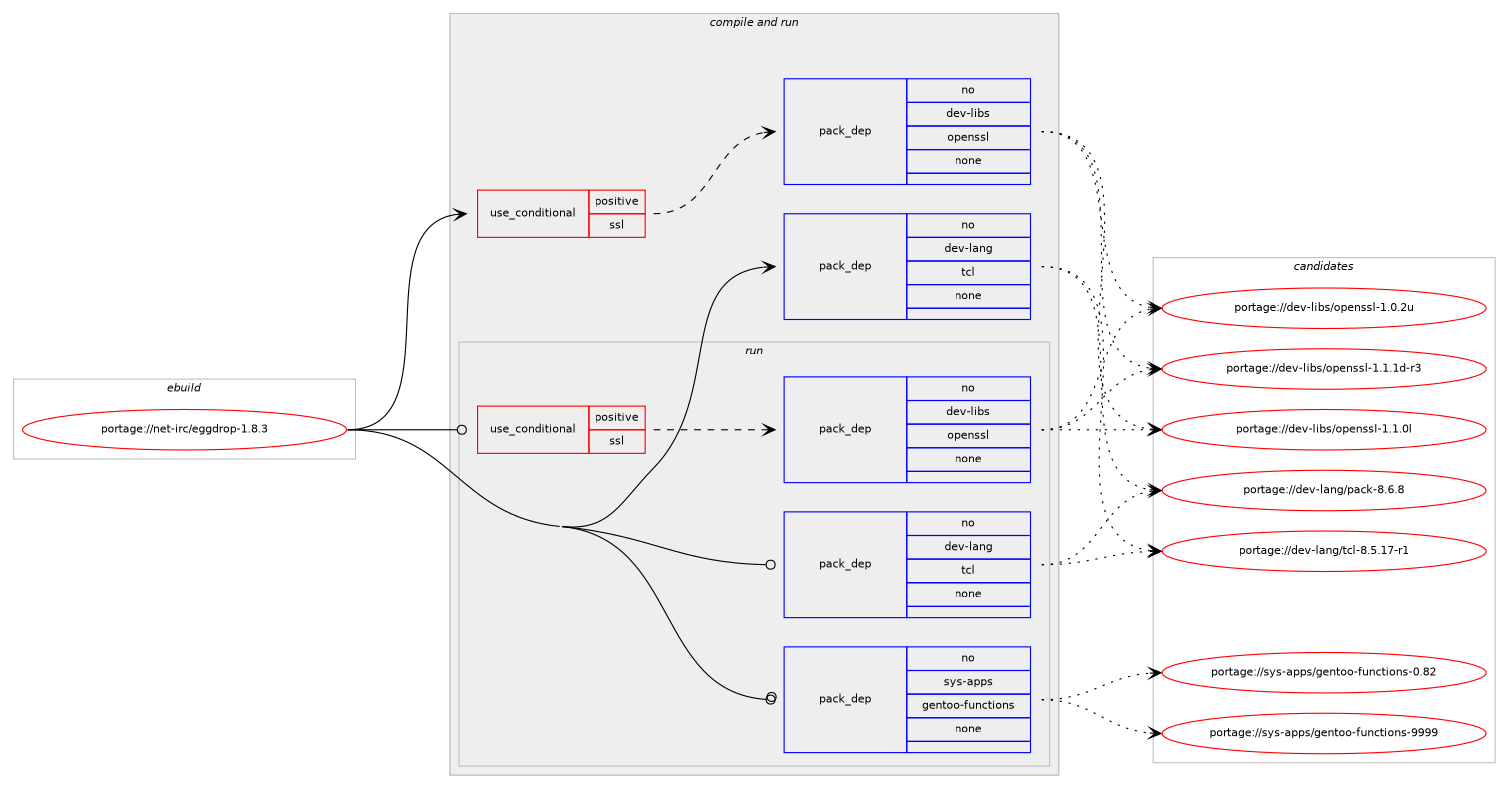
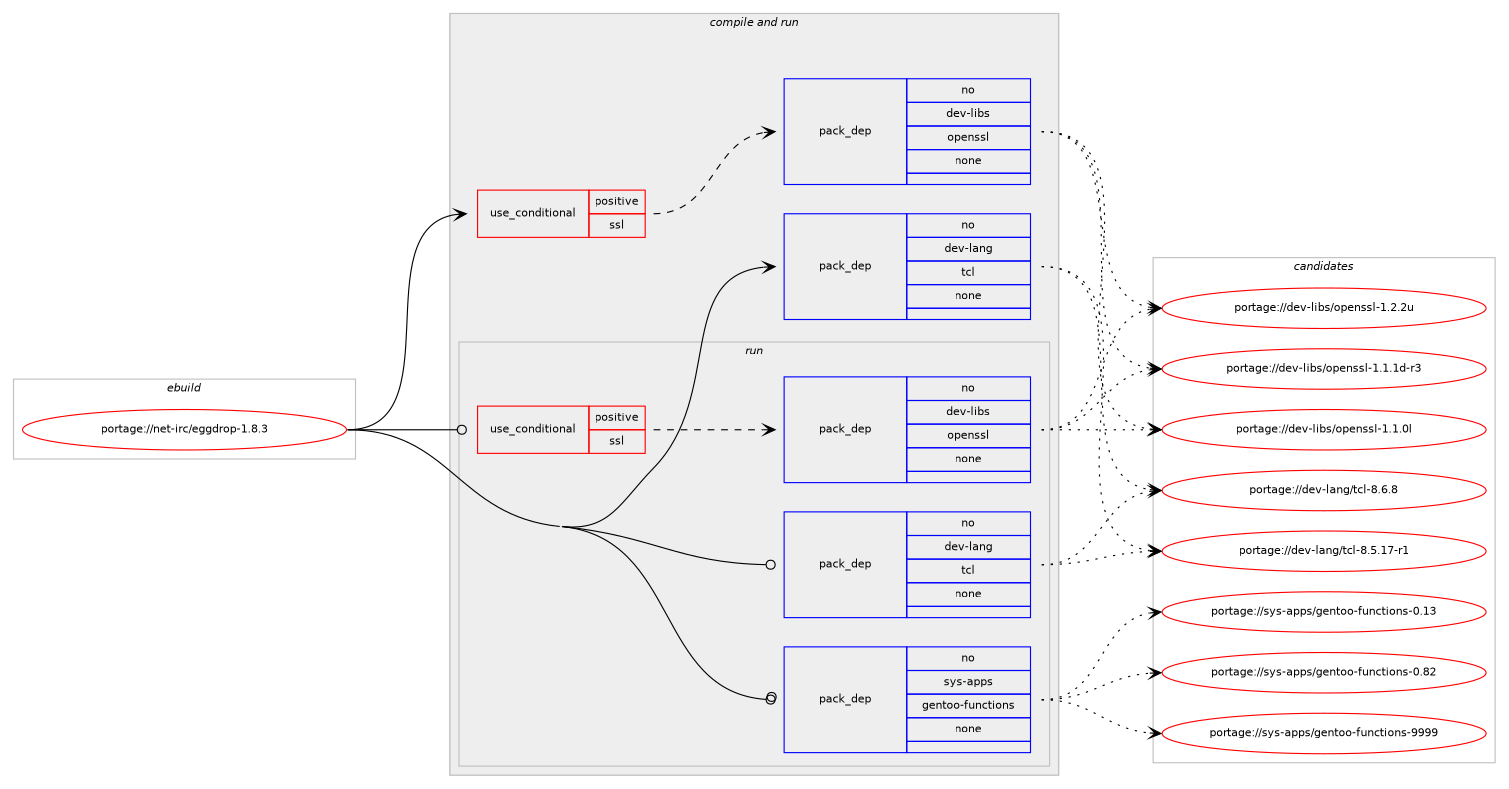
(1324, 308) -> (1324, 308)
(1324, 490) -> (1324, 490)
none -> (1324, 612)
